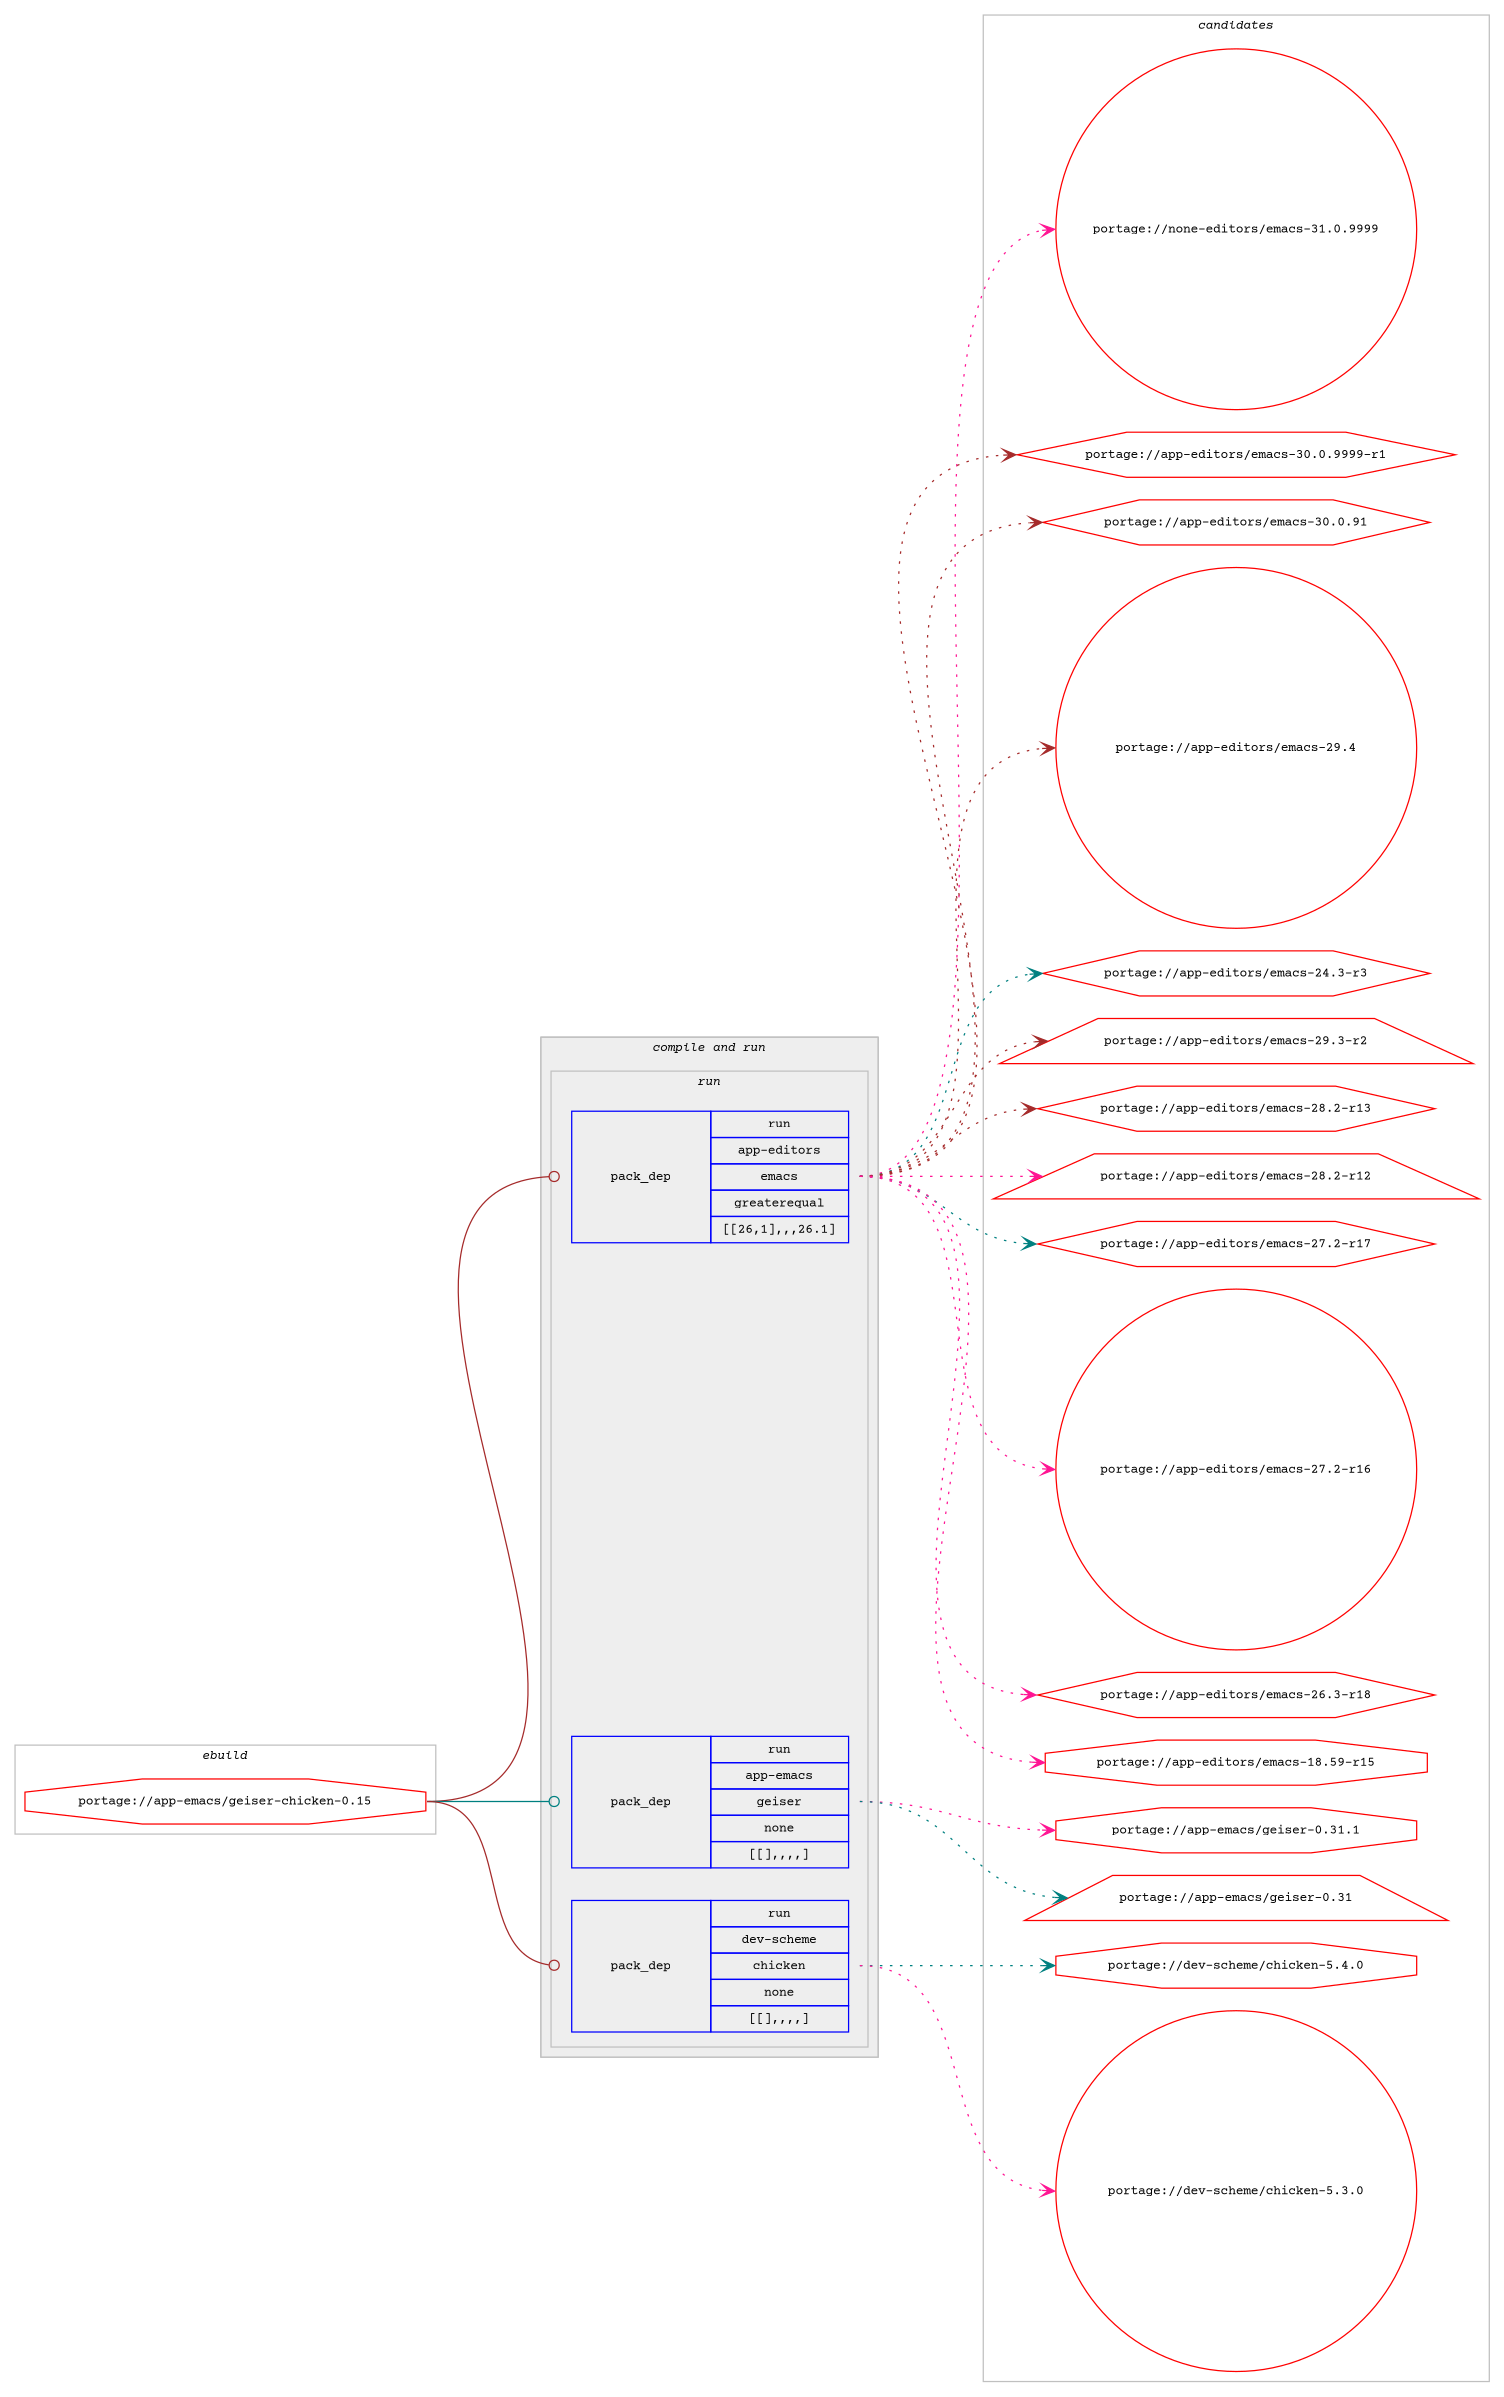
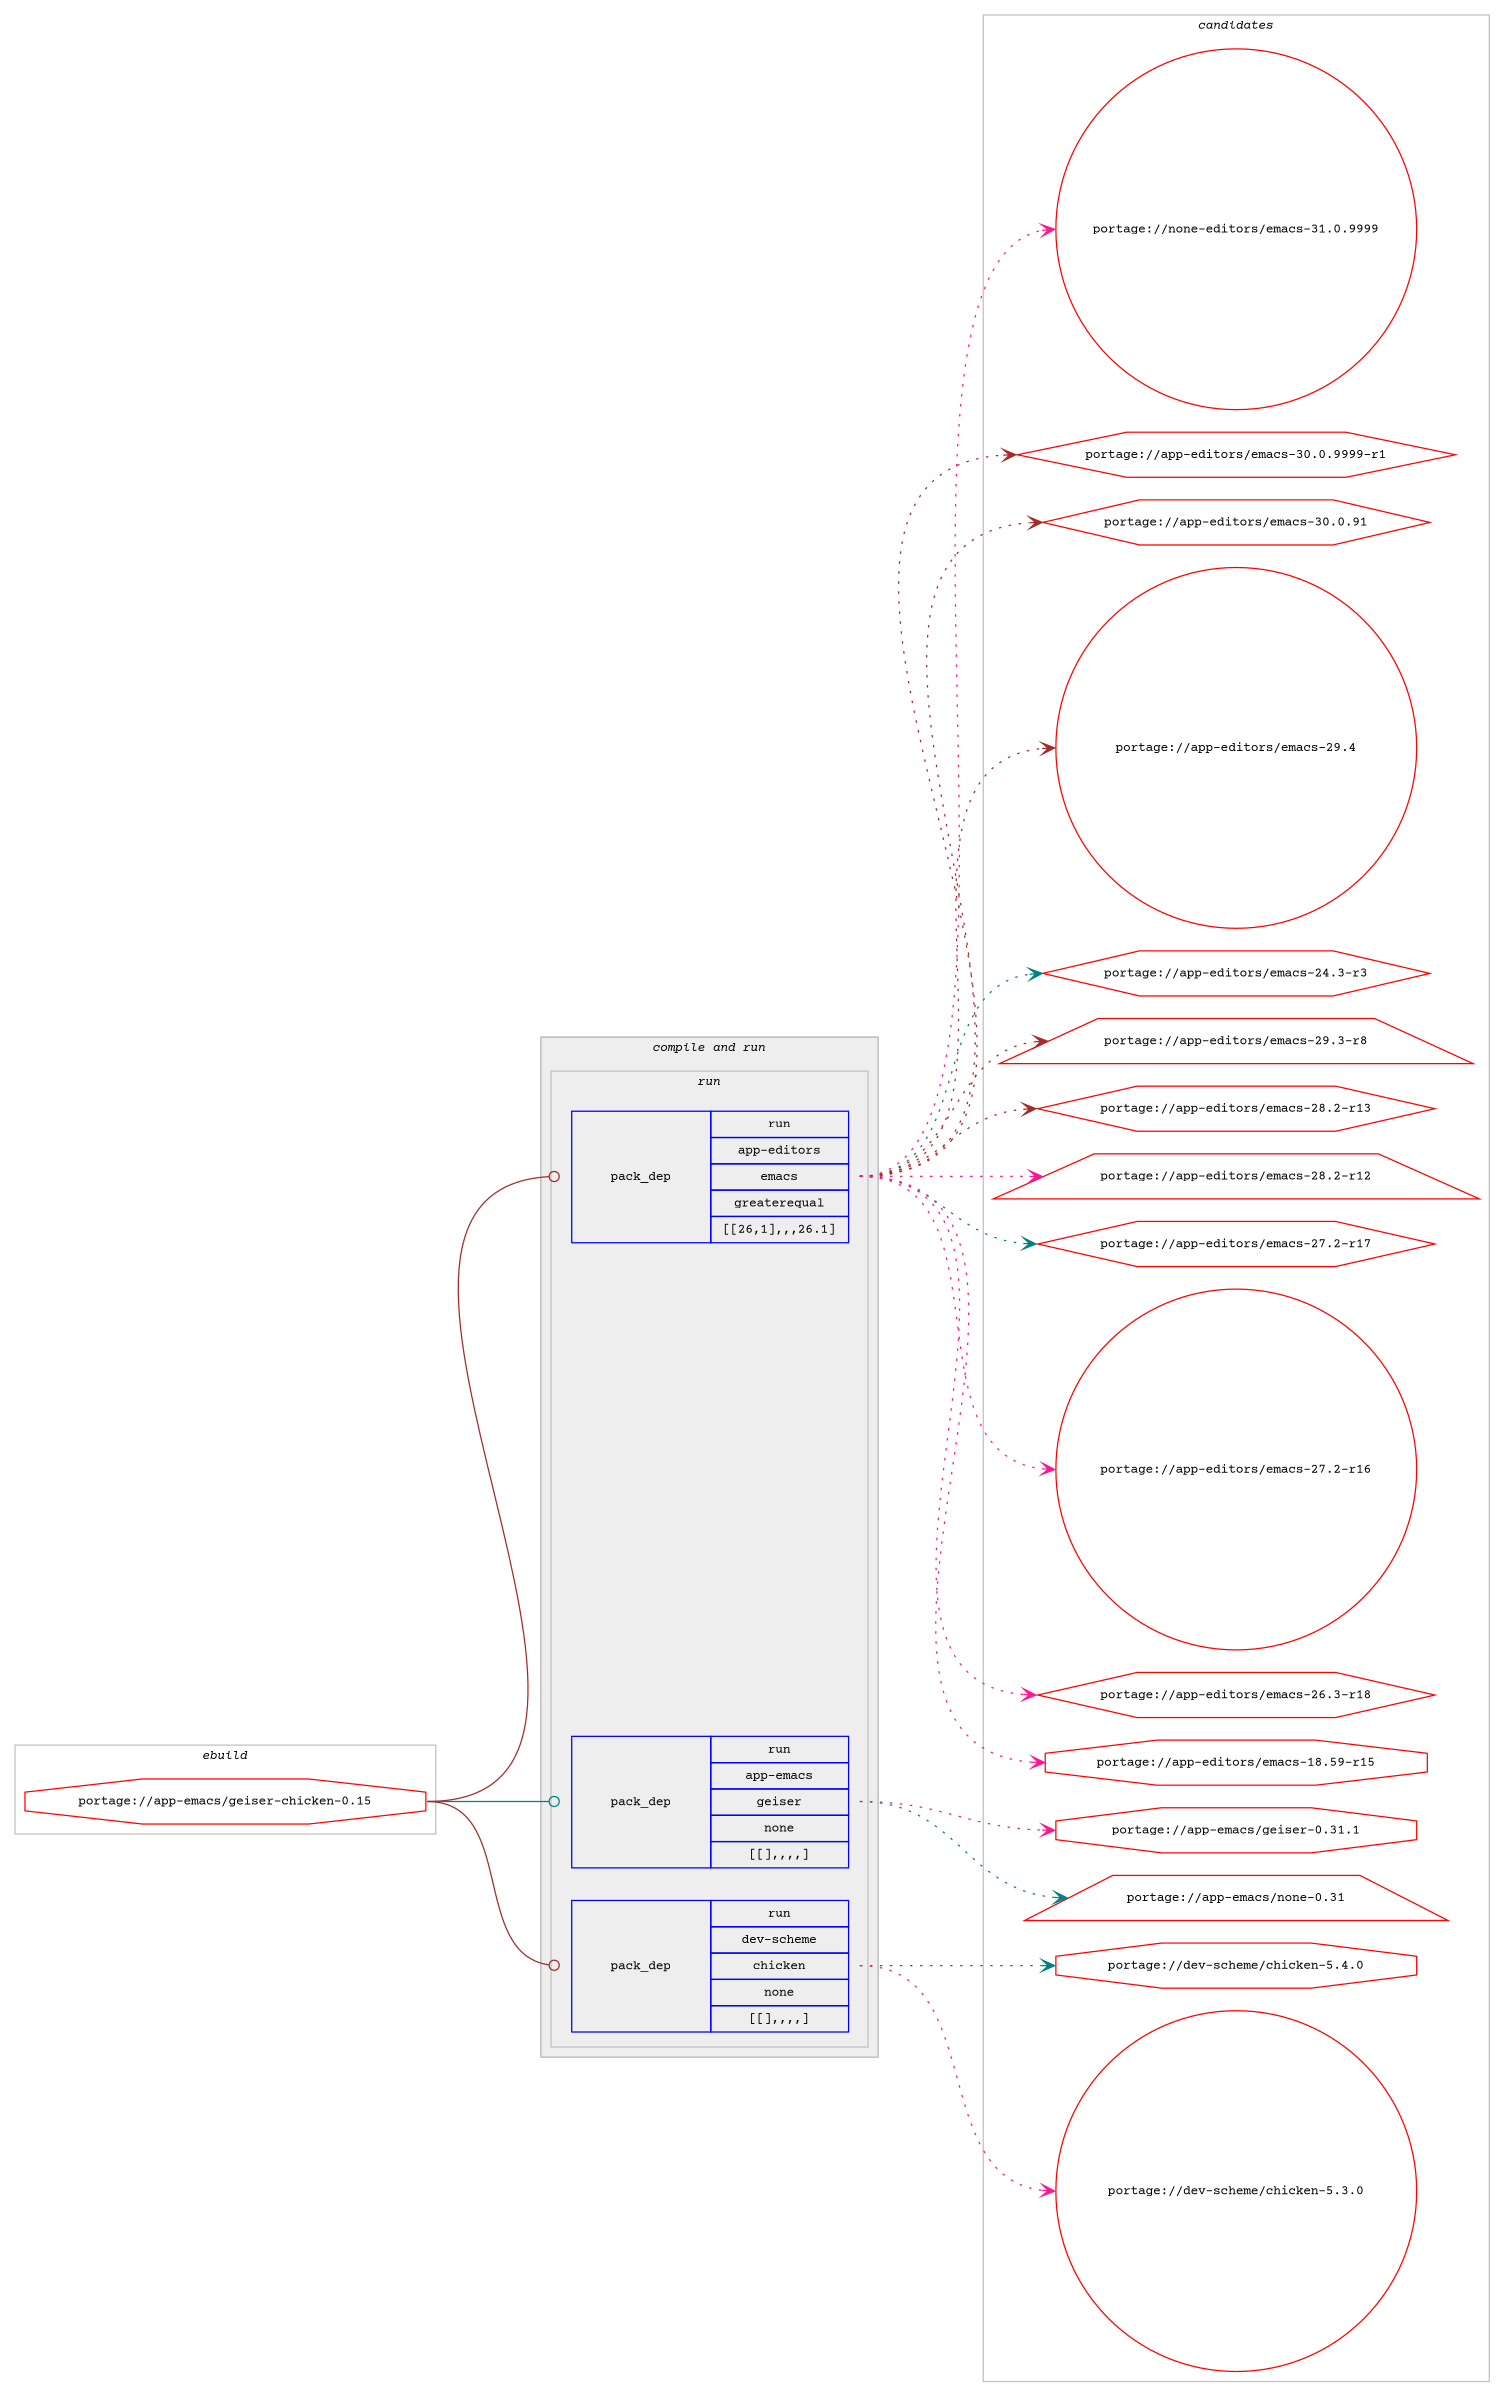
(1236, 1041) -> (1236, 1041)
(1236, 1898) -> (1236, 1898)
